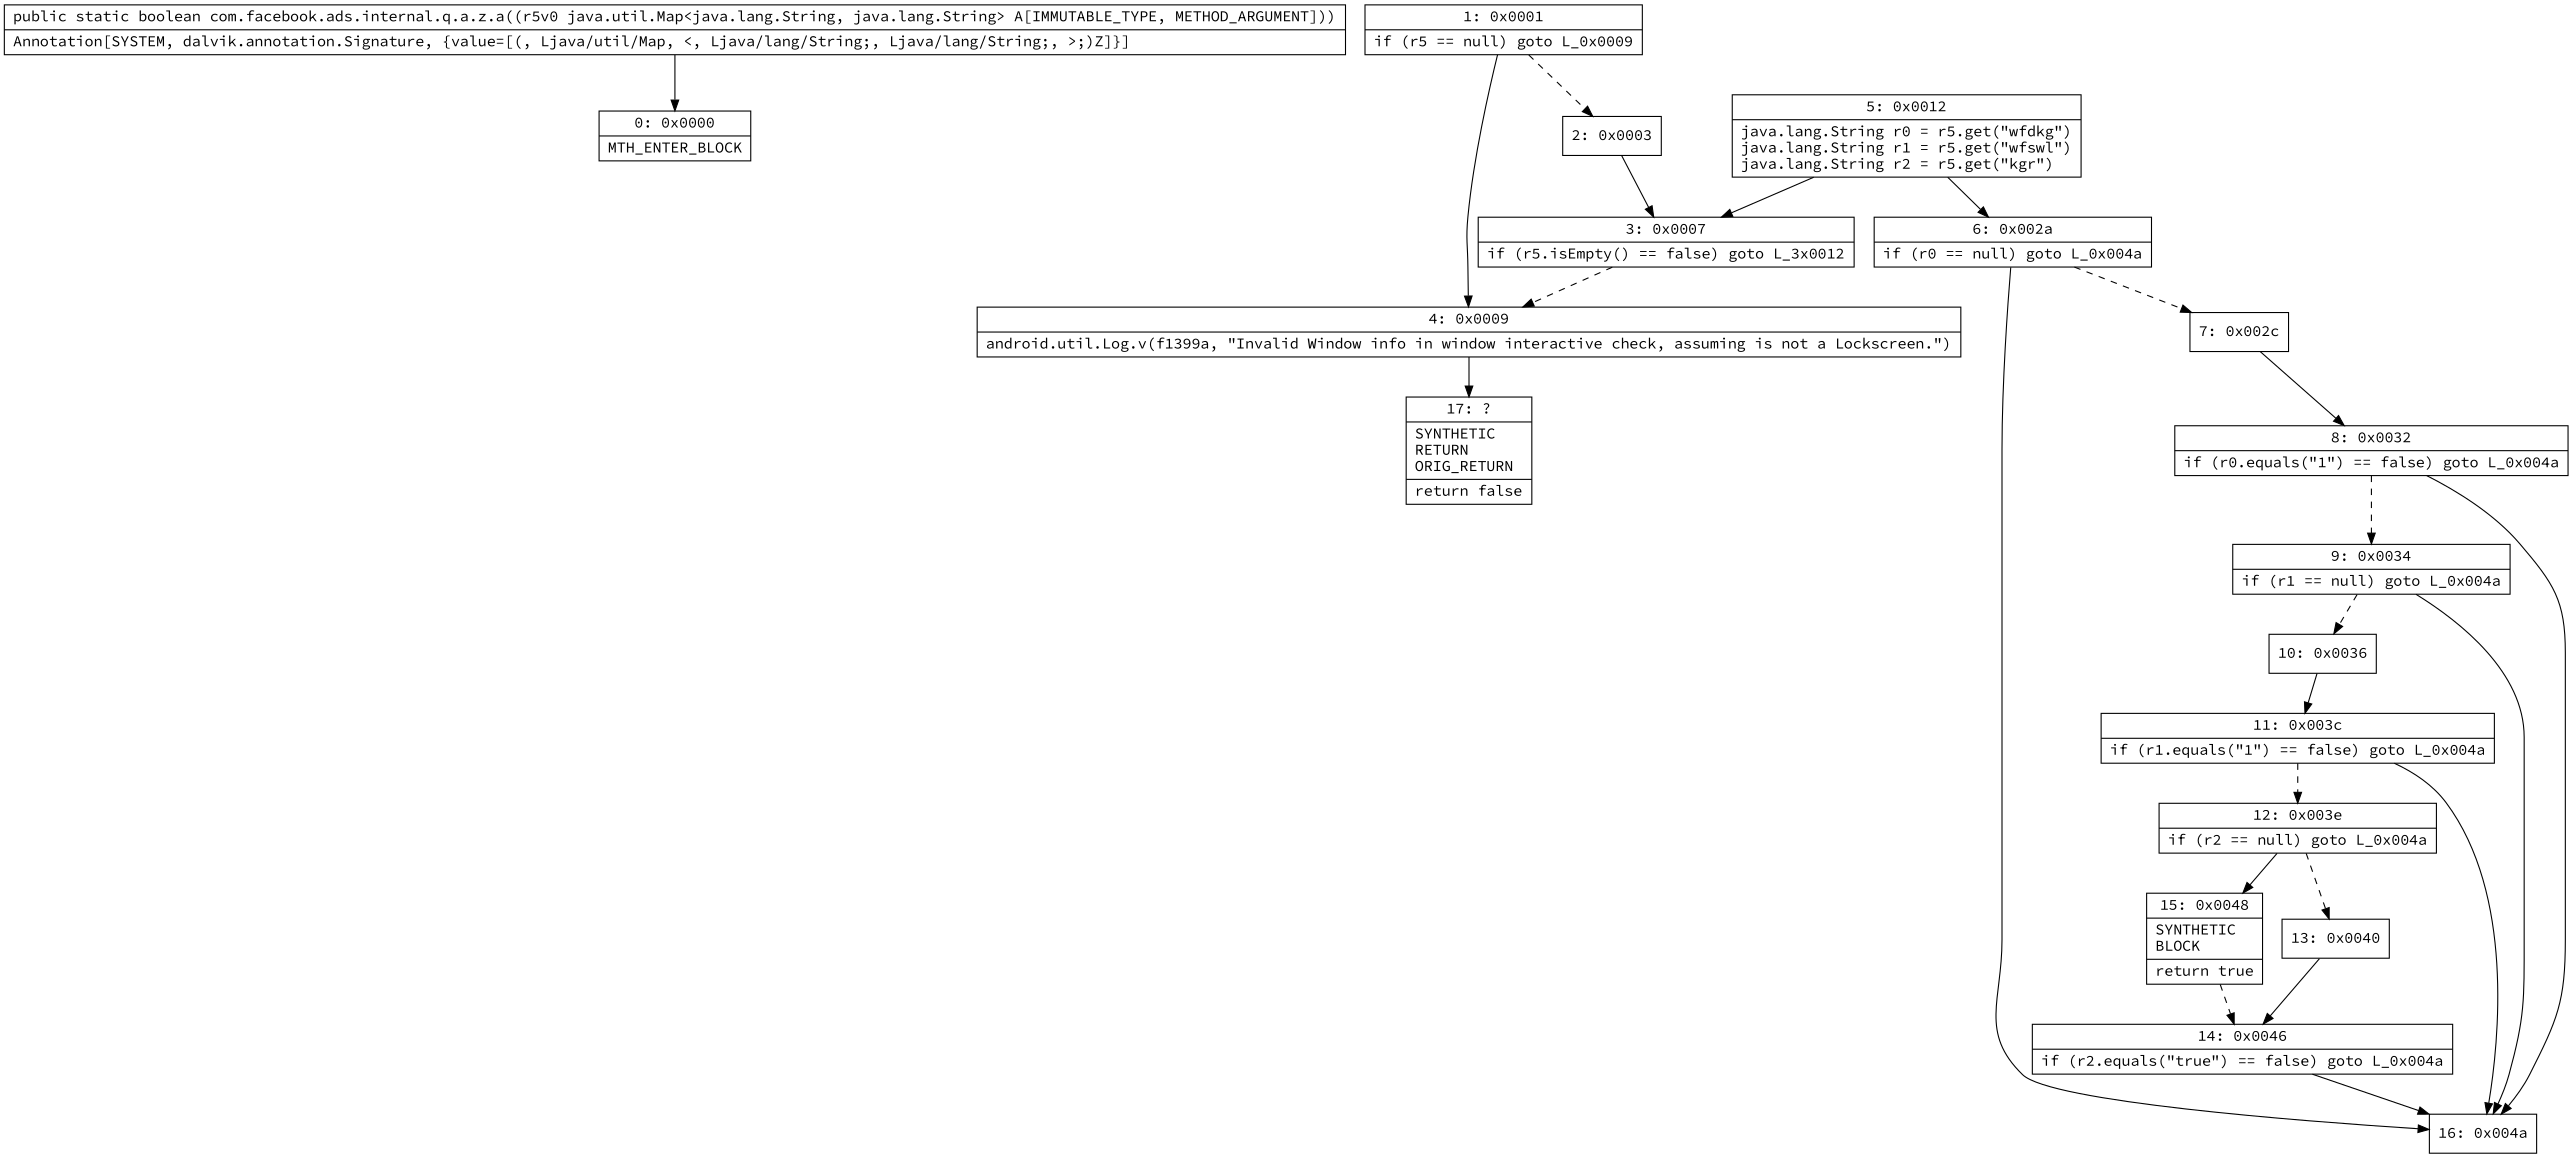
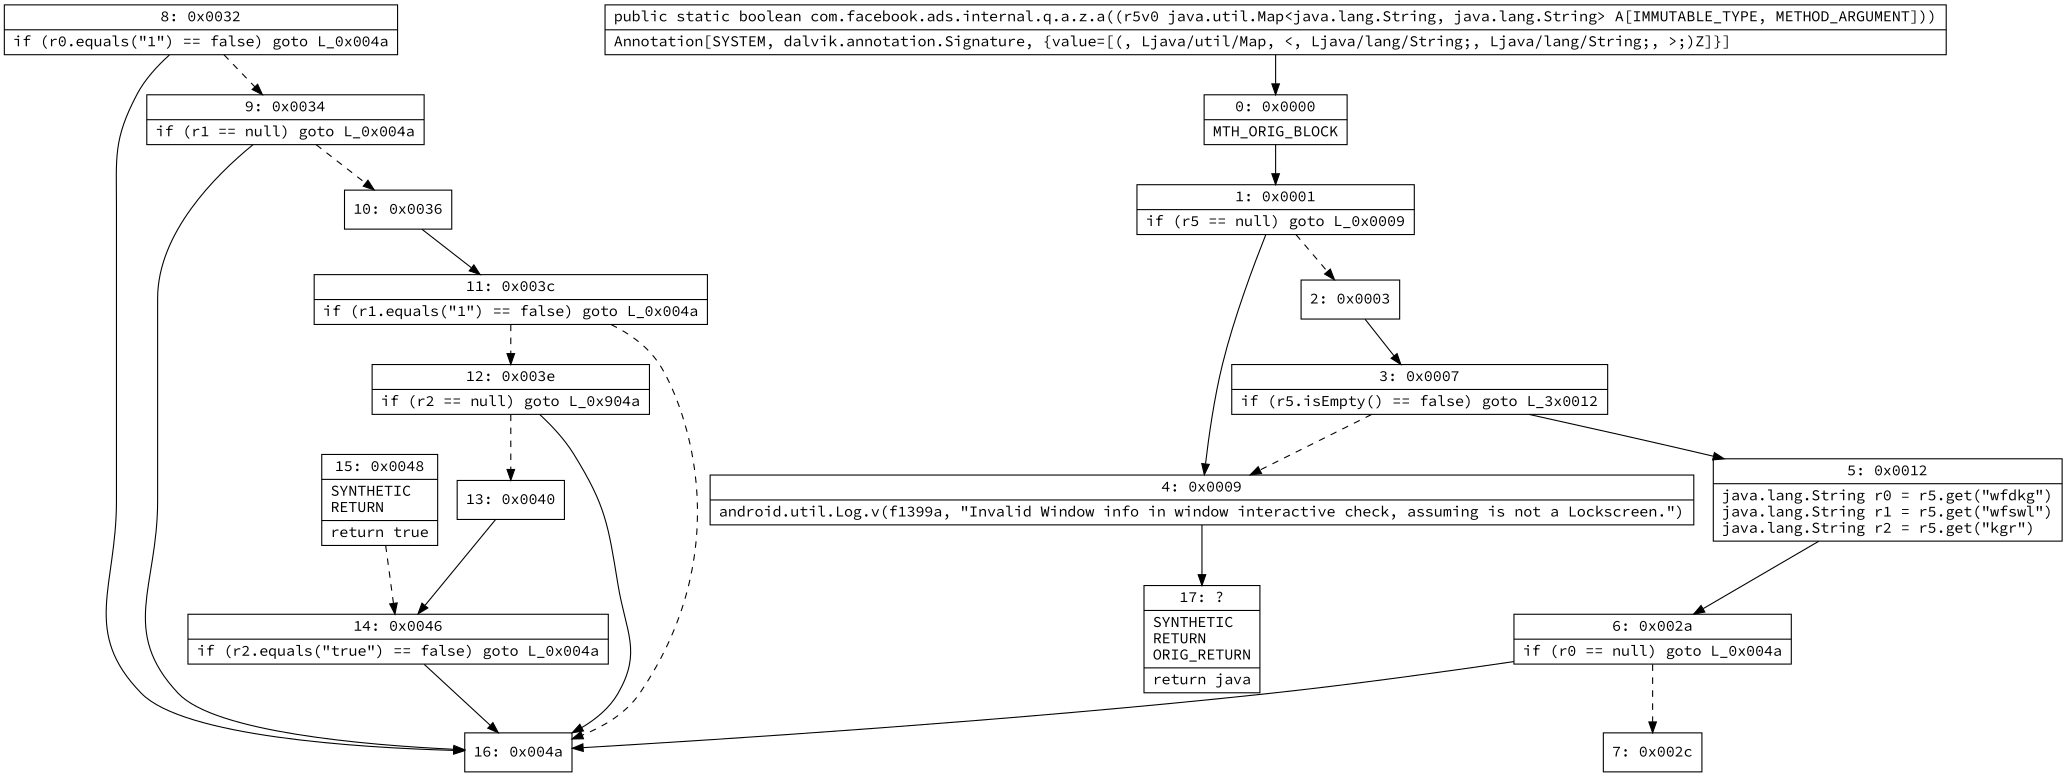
(675, 148) -> (1276, 132)
none -> (1276, 159)
(1773, 195) -> (1621, 435)
(2298, 385) -> none
(1469, 491) -> (1202, 680)
(2298, 840) -> (511, 401)
(2264, 869) -> (616, 570)
(2491, 916) -> (696, 536)
(2178, 946) -> (358, 508)
